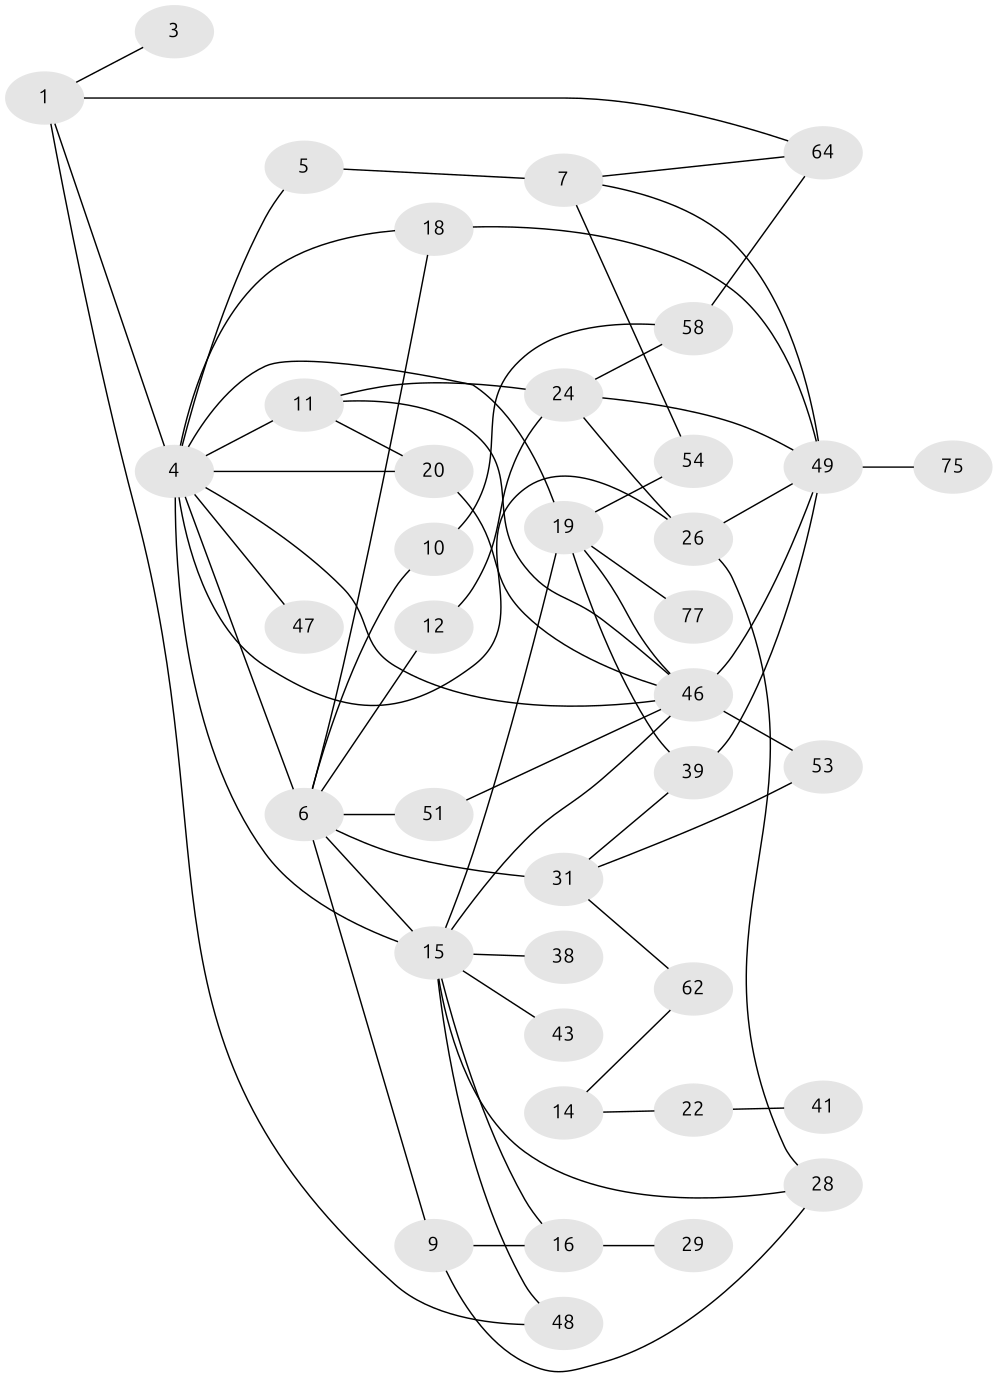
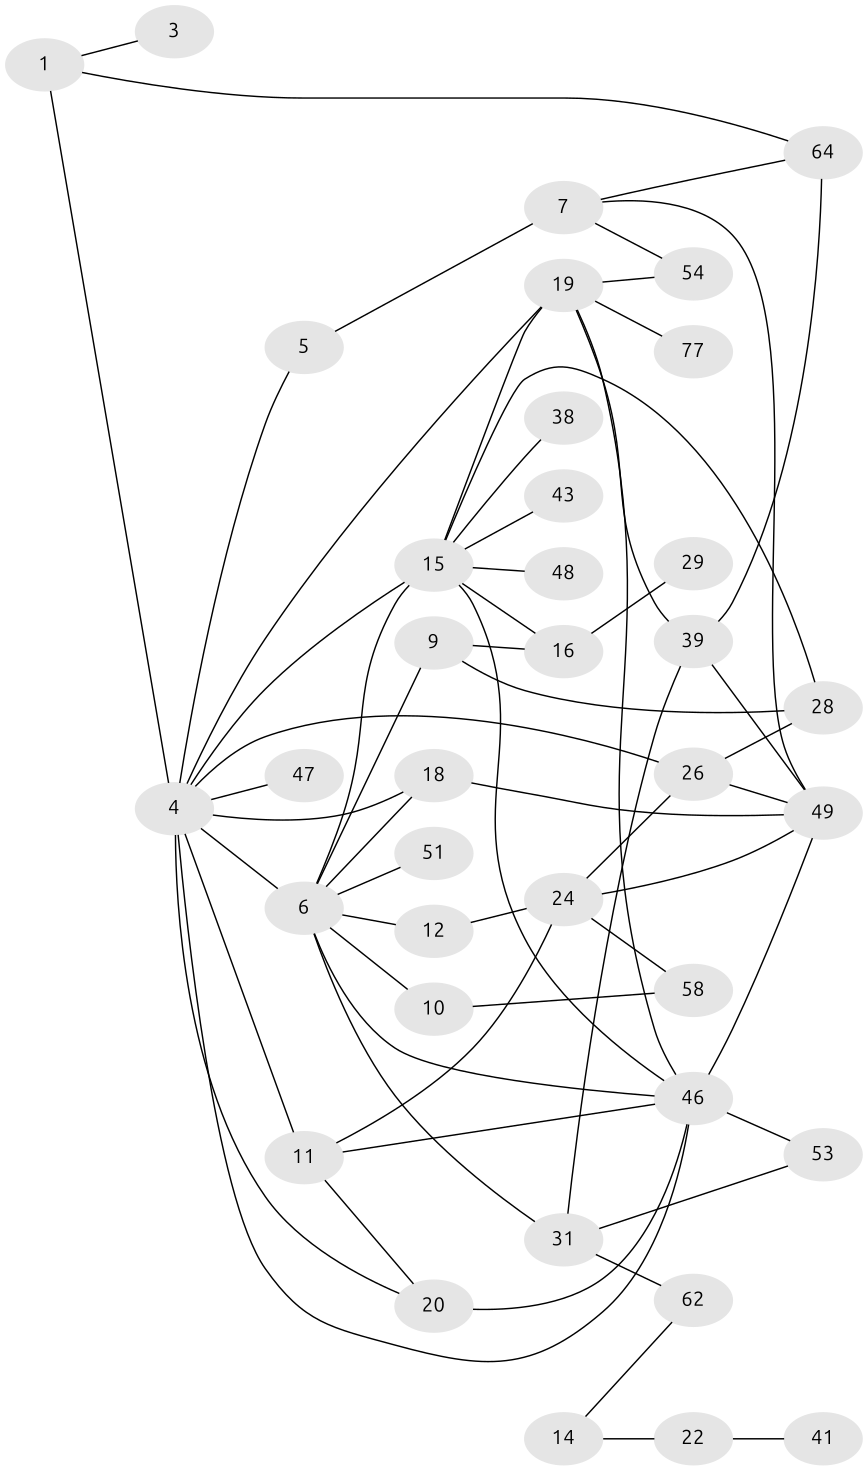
(758, 241) -> (797, 407)
(953, 467) -> none
(564, 755) -> (463, 1071)
(182, 797) -> none
